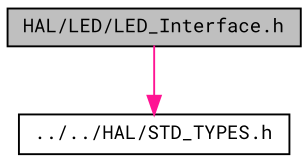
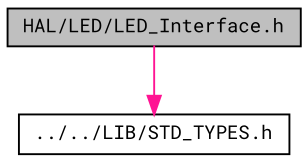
(154, 134) -> (154, 134)
